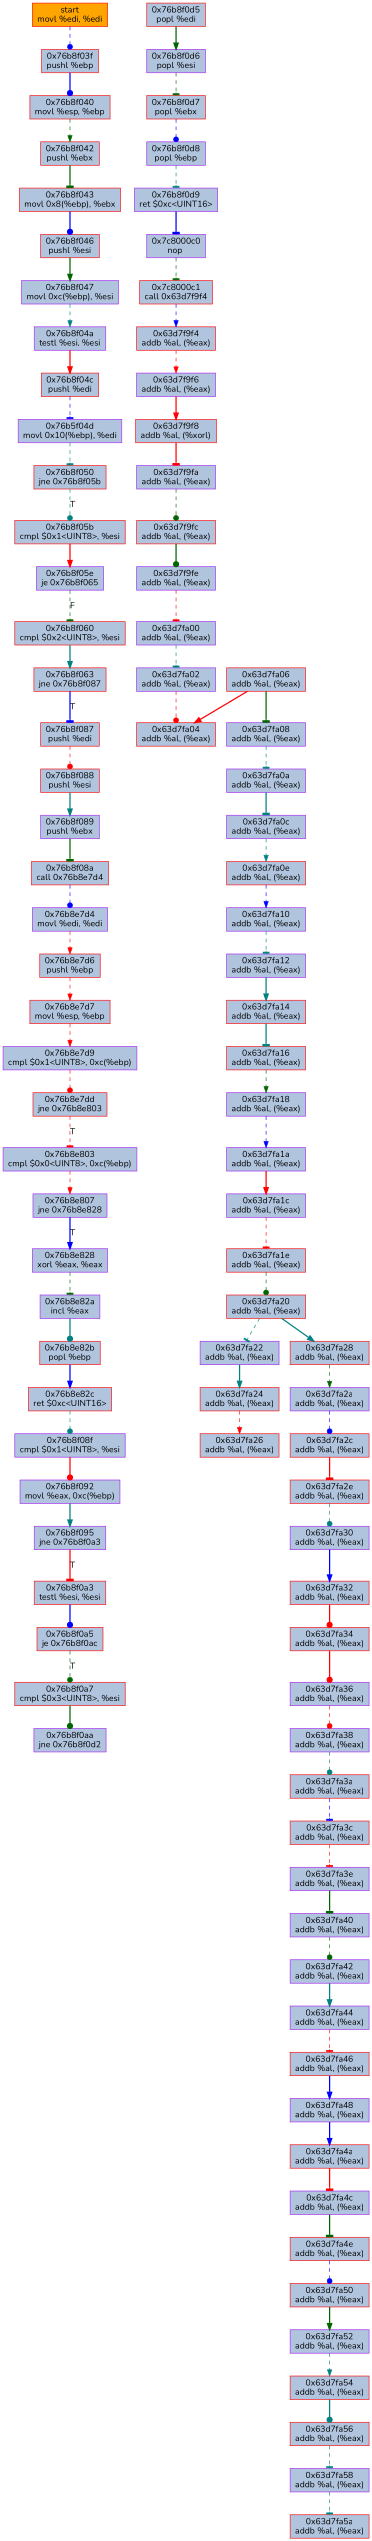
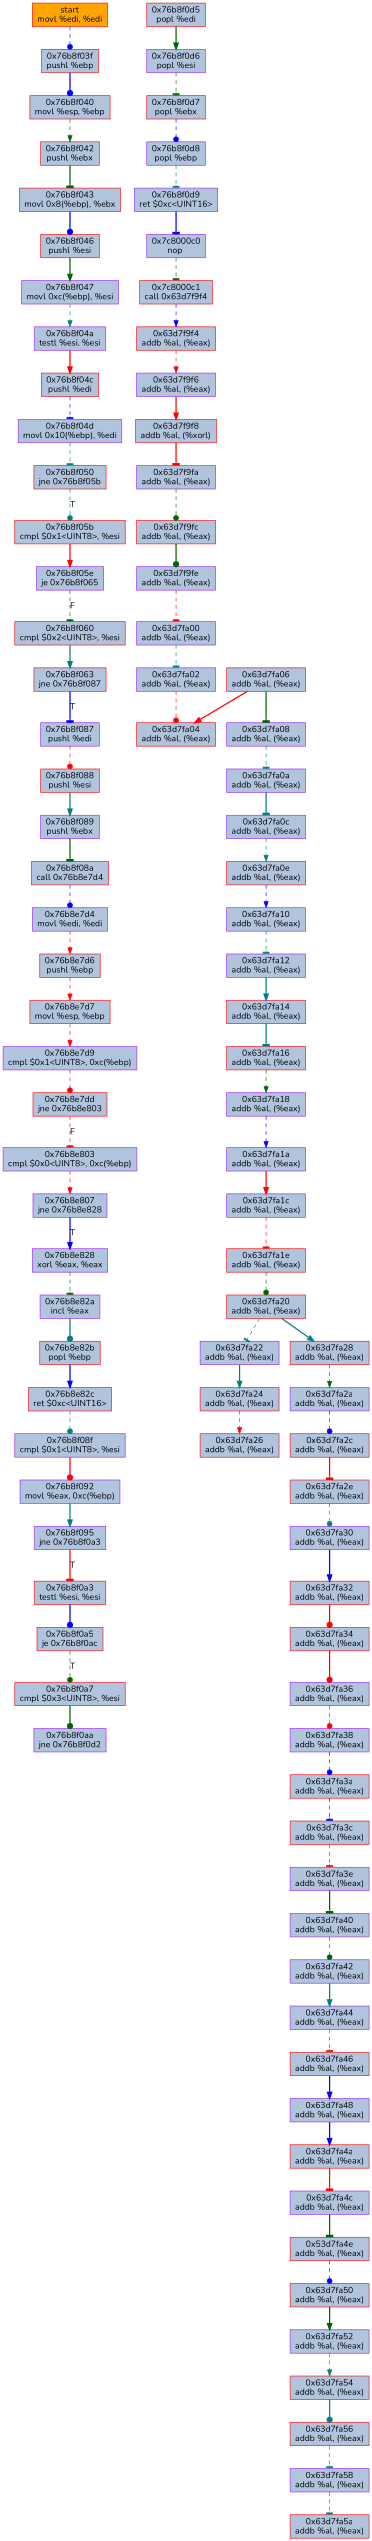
(70, 431) -> (70, 431)
(70, 734) -> (70, 734)
(73, 1132) -> (72, 1132)
(330, 1761) -> (330, 1761)
(330, 2249) -> (330, 2249)
